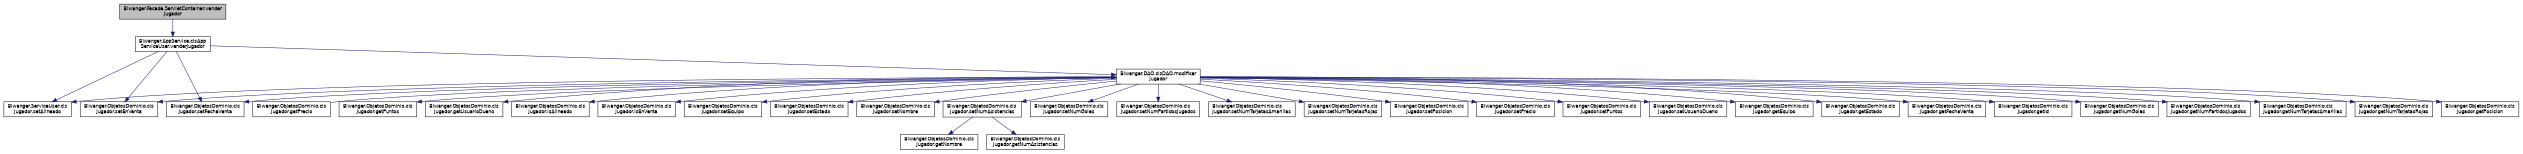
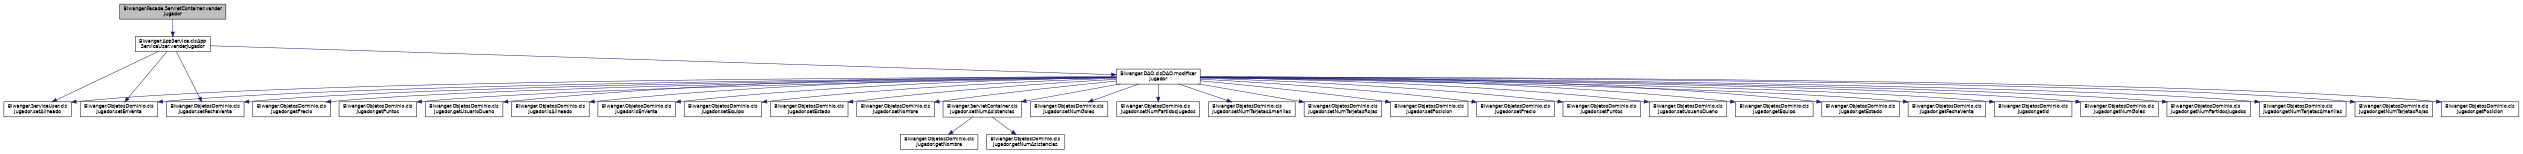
(721, 85) -> (723, 85)
(982, 109) -> (982, 109)
